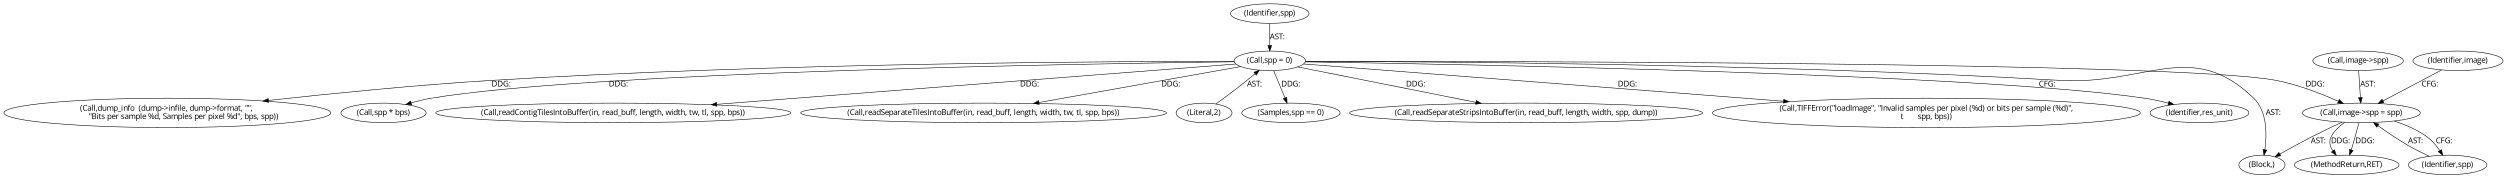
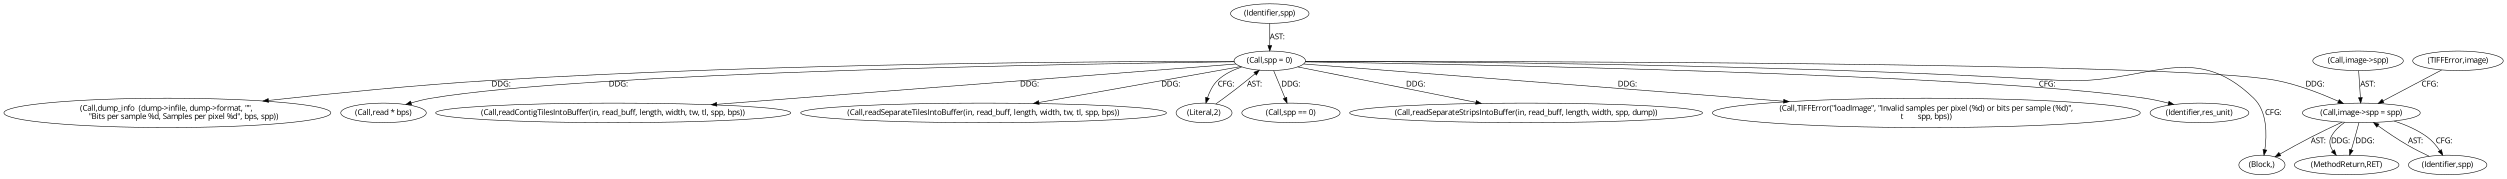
(2458, 61) -> (2458, 61)
none -> (1220, 78)
(384, 113) -> (384, 113)
(1291, 113) -> (1291, 113)
(2274, 113) -> (2274, 113)
